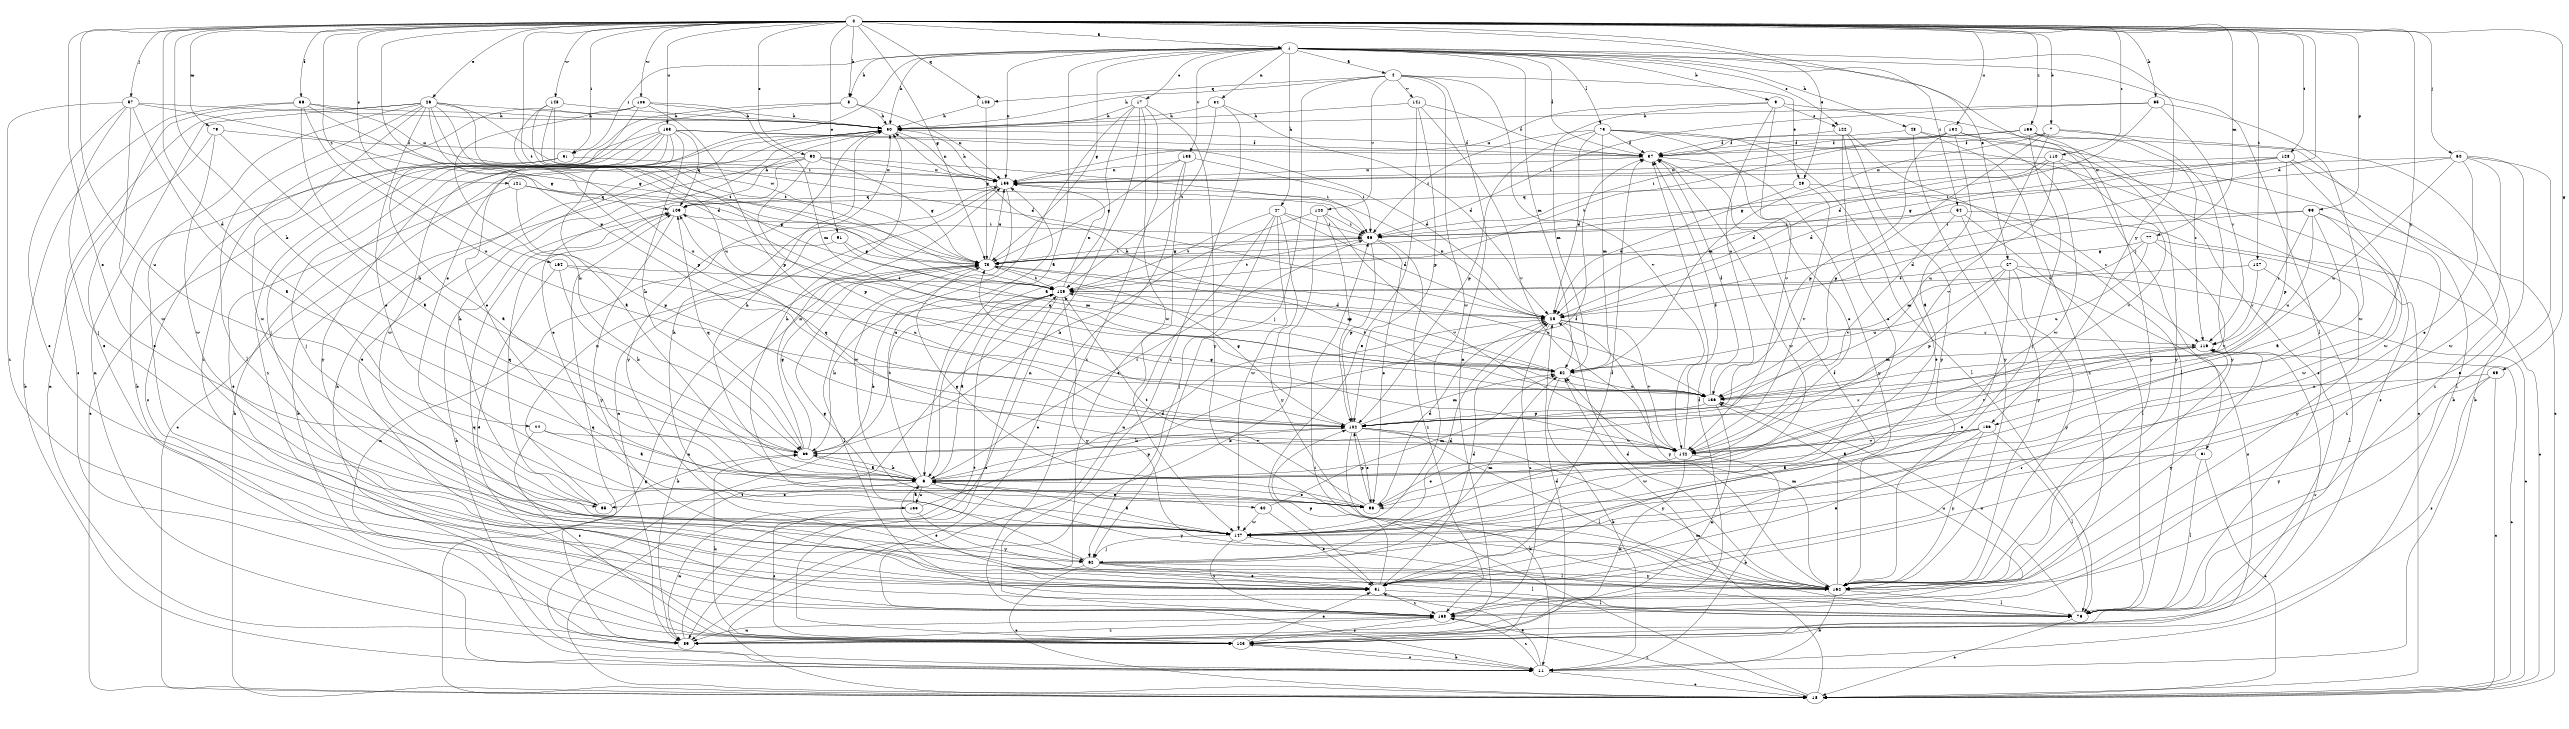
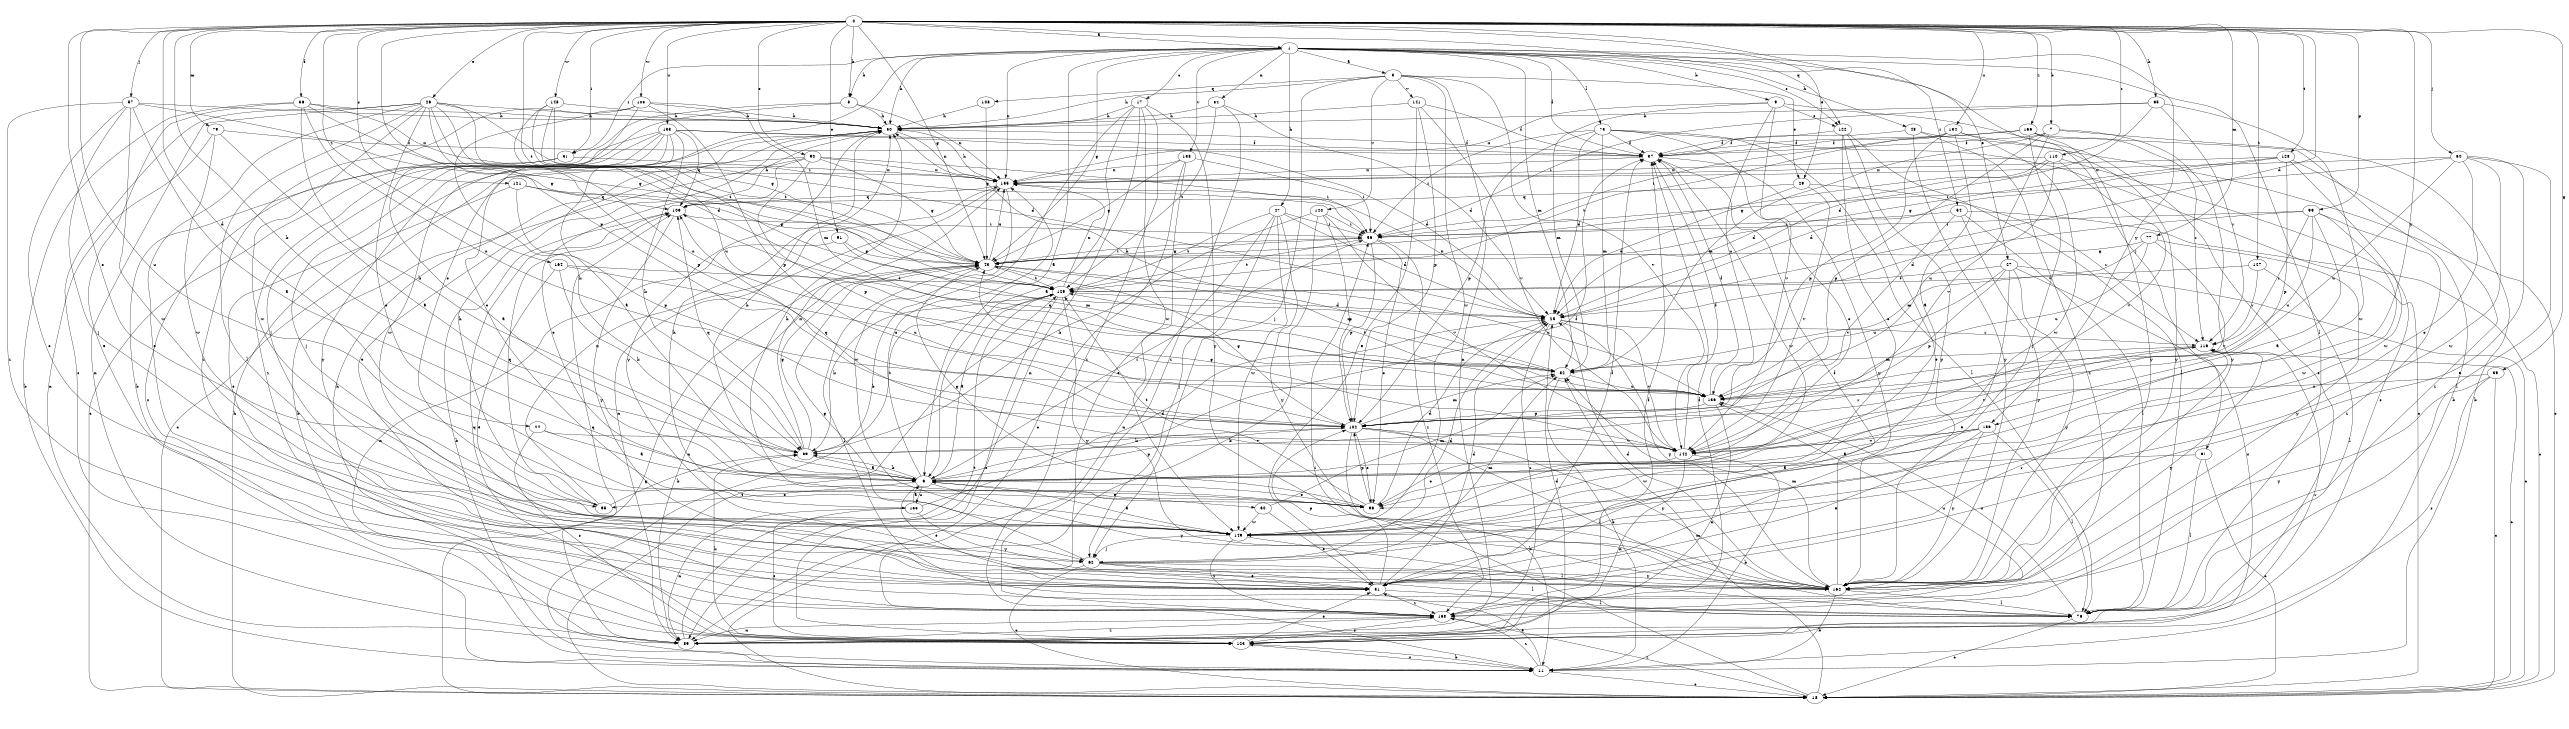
(926, 62) -> (1361, 39)
(1393, 75) -> (1393, 75)
(773, 184) -> (773, 184)
(1239, 536) -> (1239, 536)
none -> (1568, 589)
